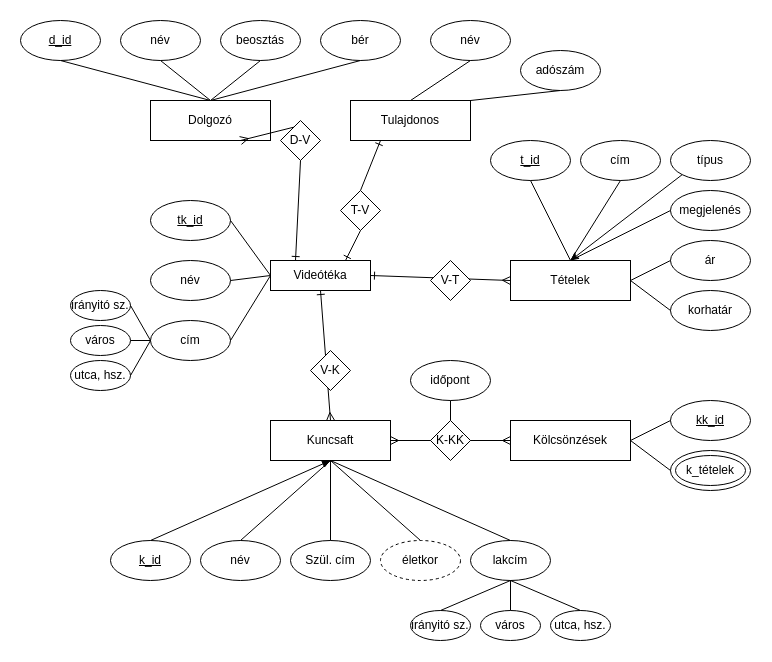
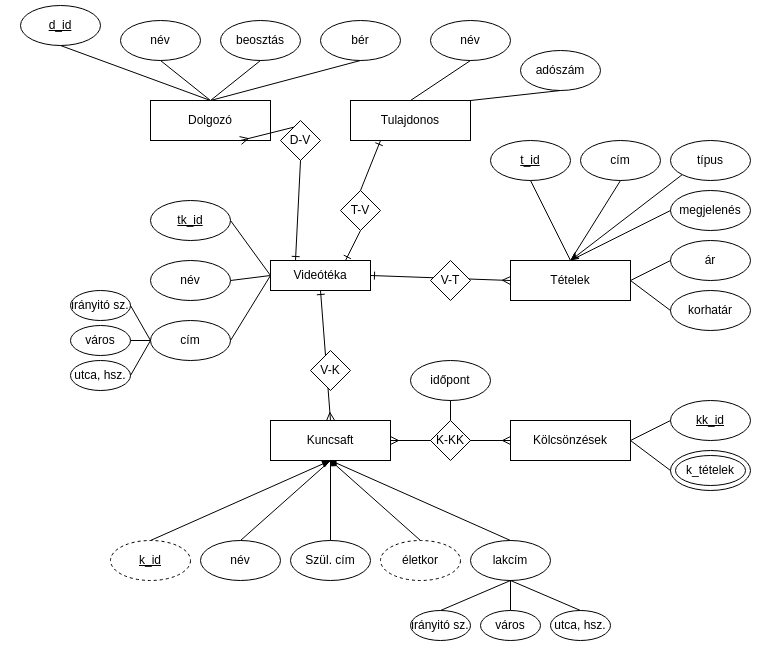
(61, 41) -> (61, 26)
(336, 465) -> (337, 466)
(151, 561) -> (151, 561)
